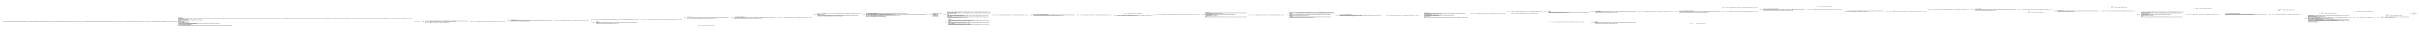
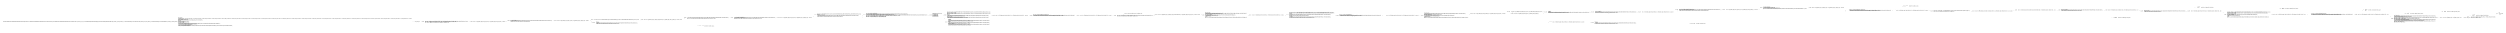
none -> (1783, 8)
